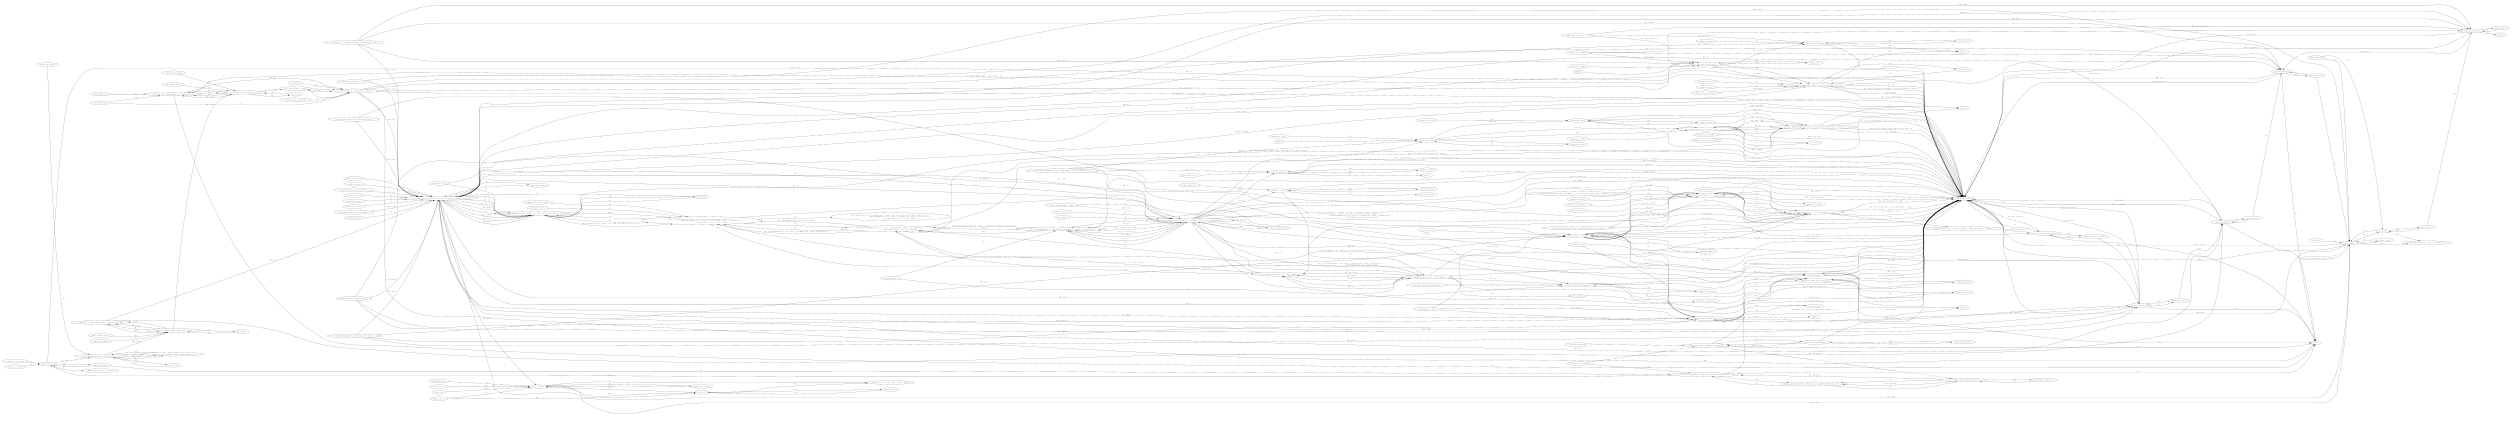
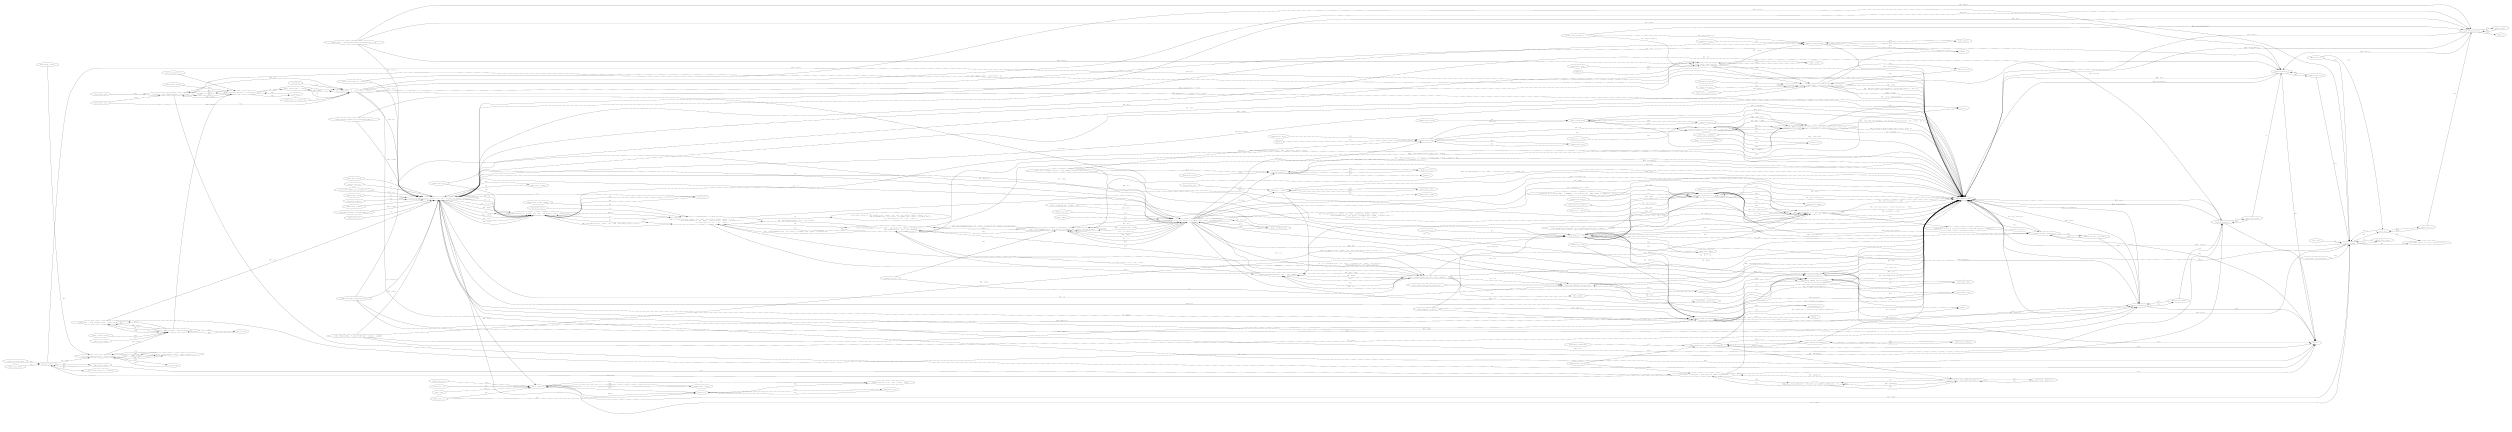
(1578, 53) -> none
none -> (1860, 233)
